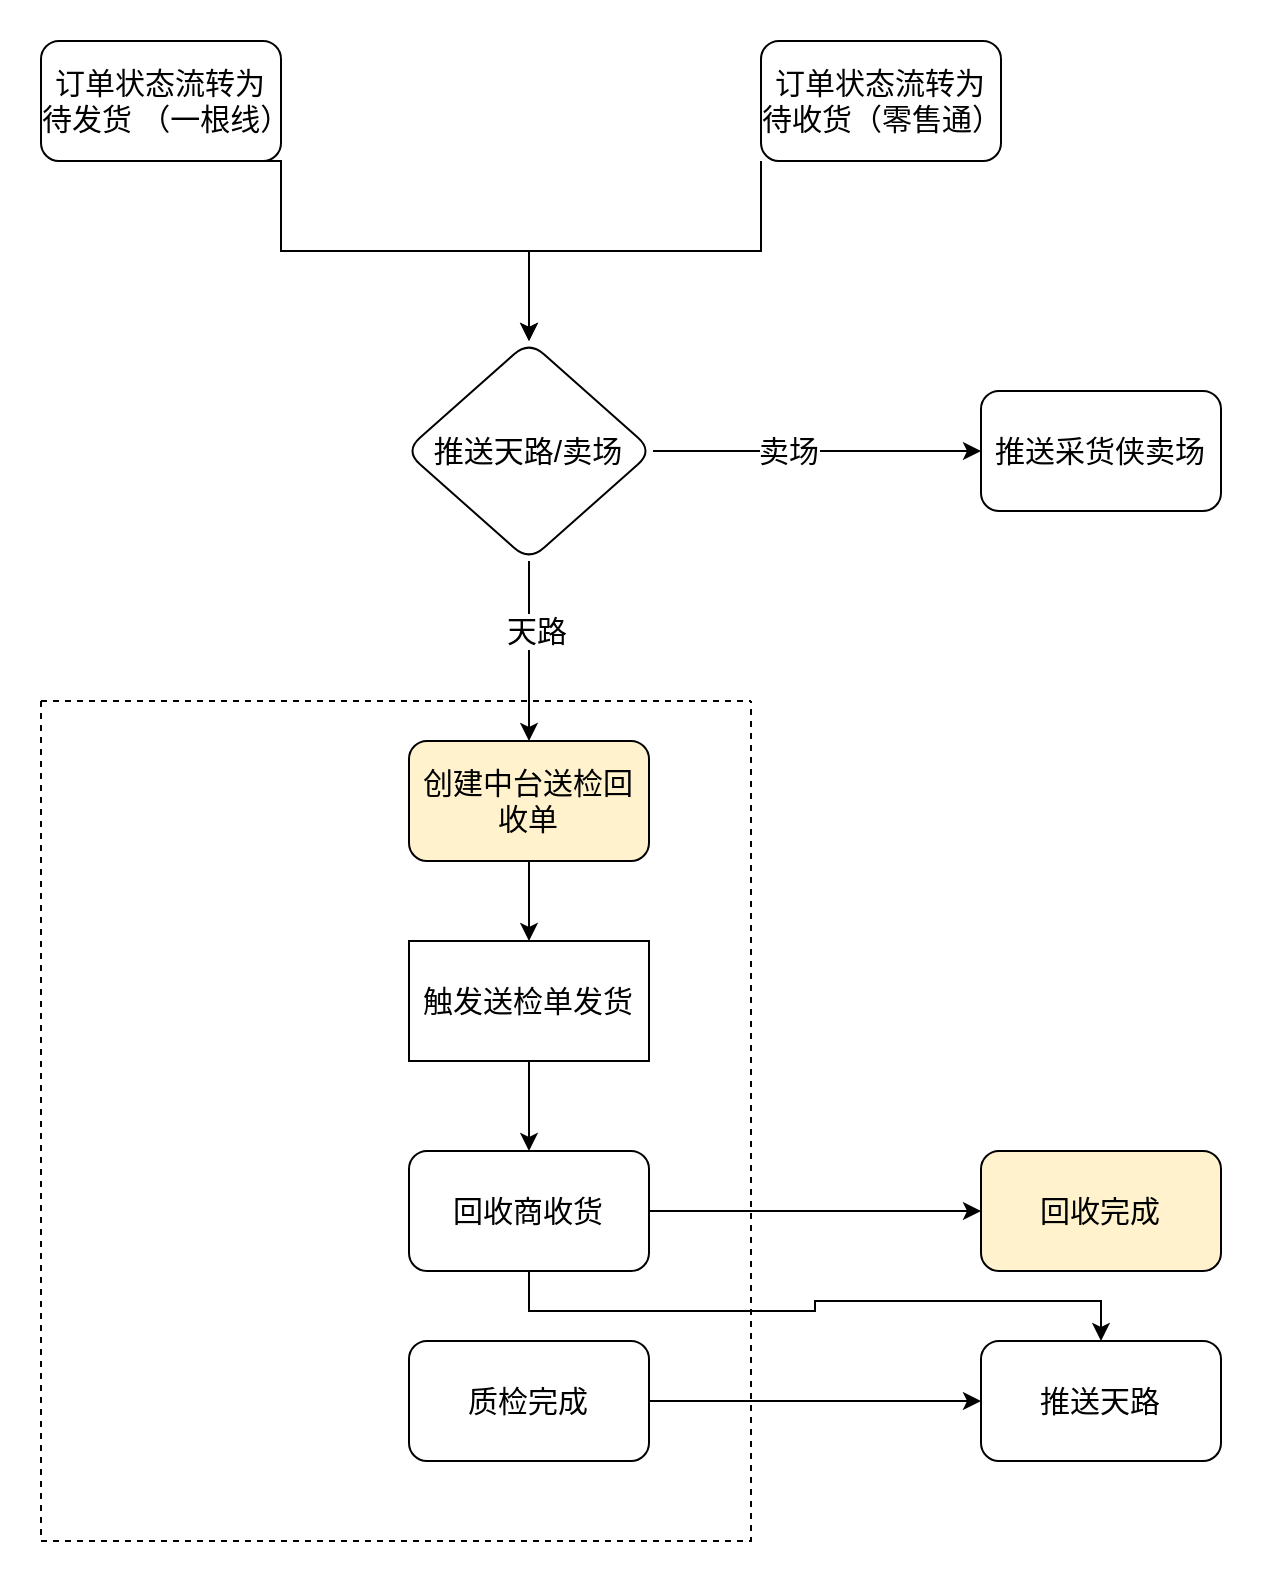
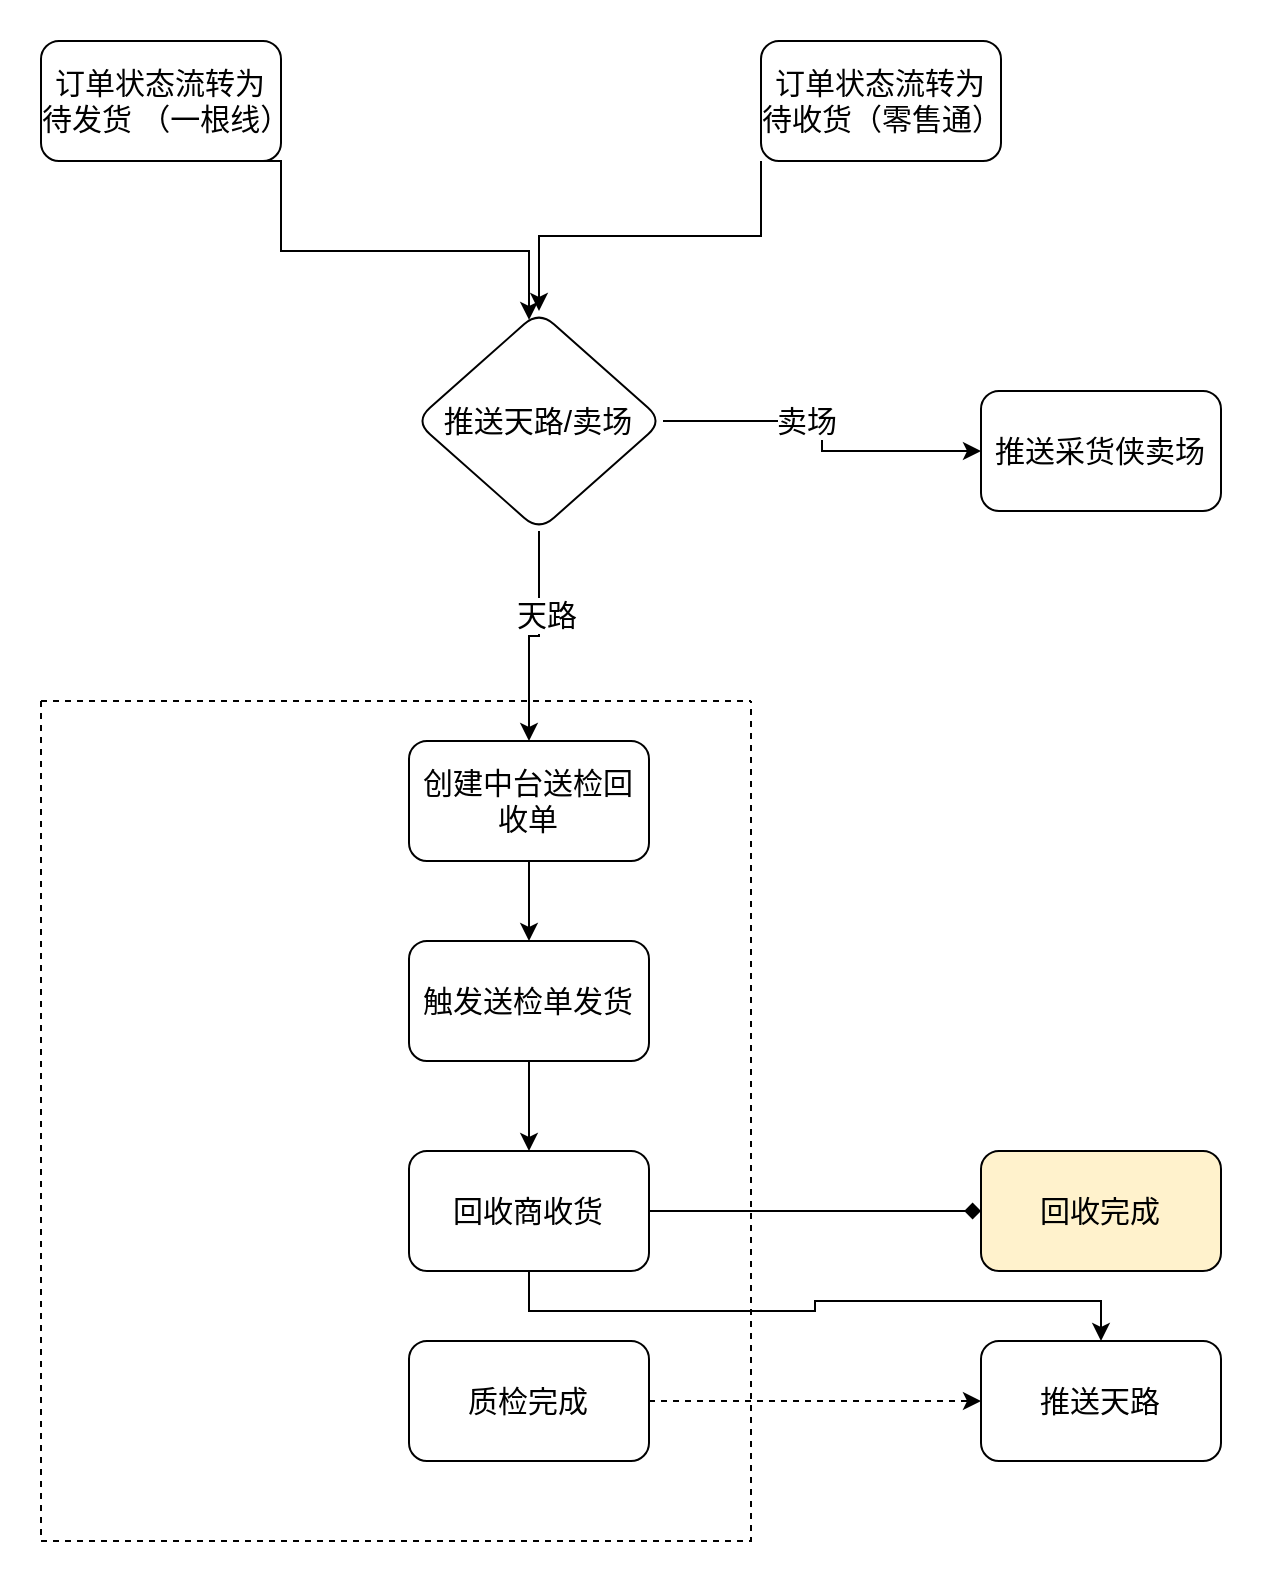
(529, 451) -> (539, 421)
(529, 801) -> (529, 801)
(529, 1001) -> (529, 1001)
(965, 1211) -> (964, 1211)
(858, 1401) -> (858, 1401)
